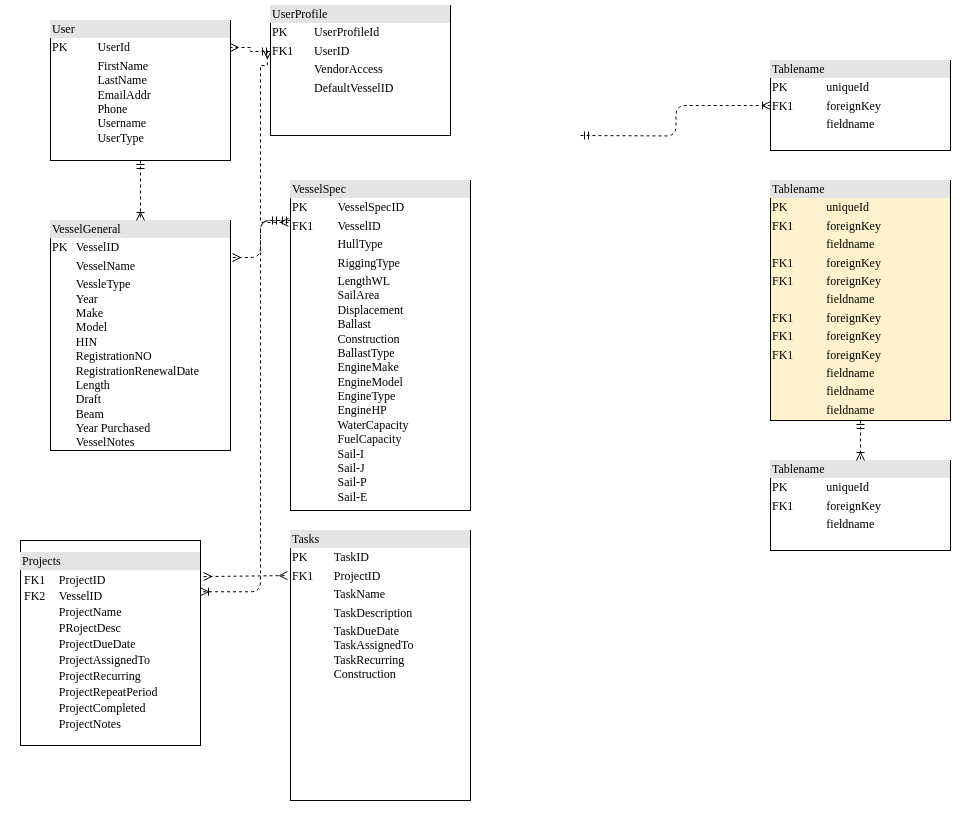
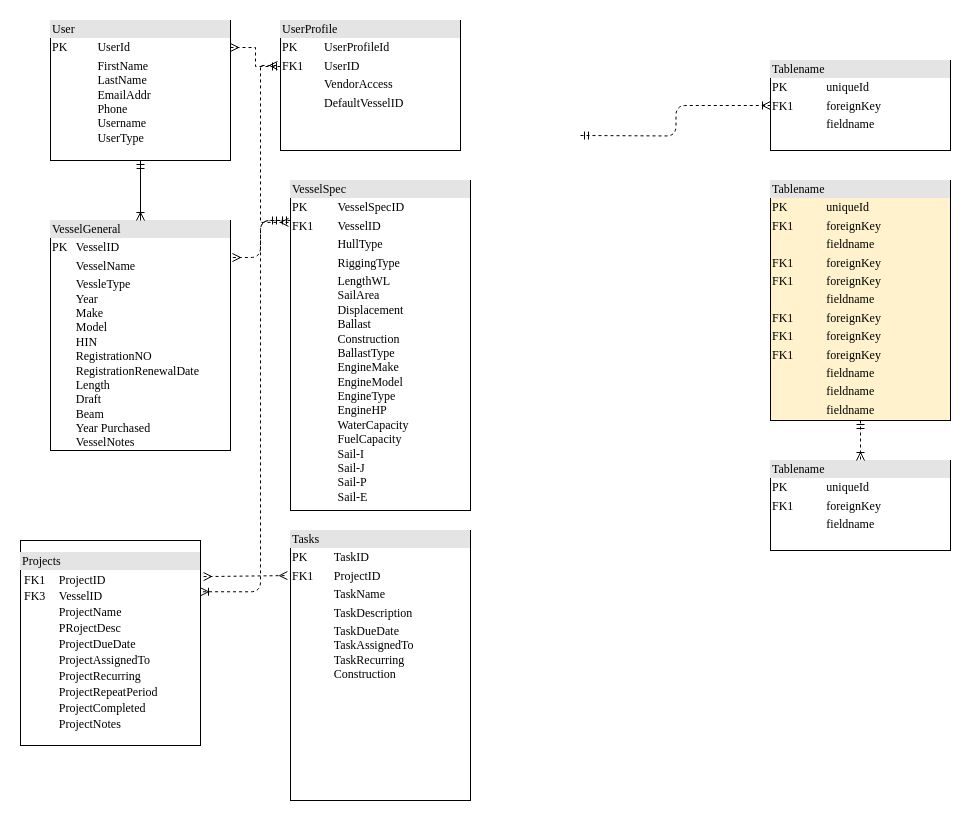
(361, 71) -> (371, 86)
(141, 191) -> (141, 191)
(83, 620) -> (83, 620)
